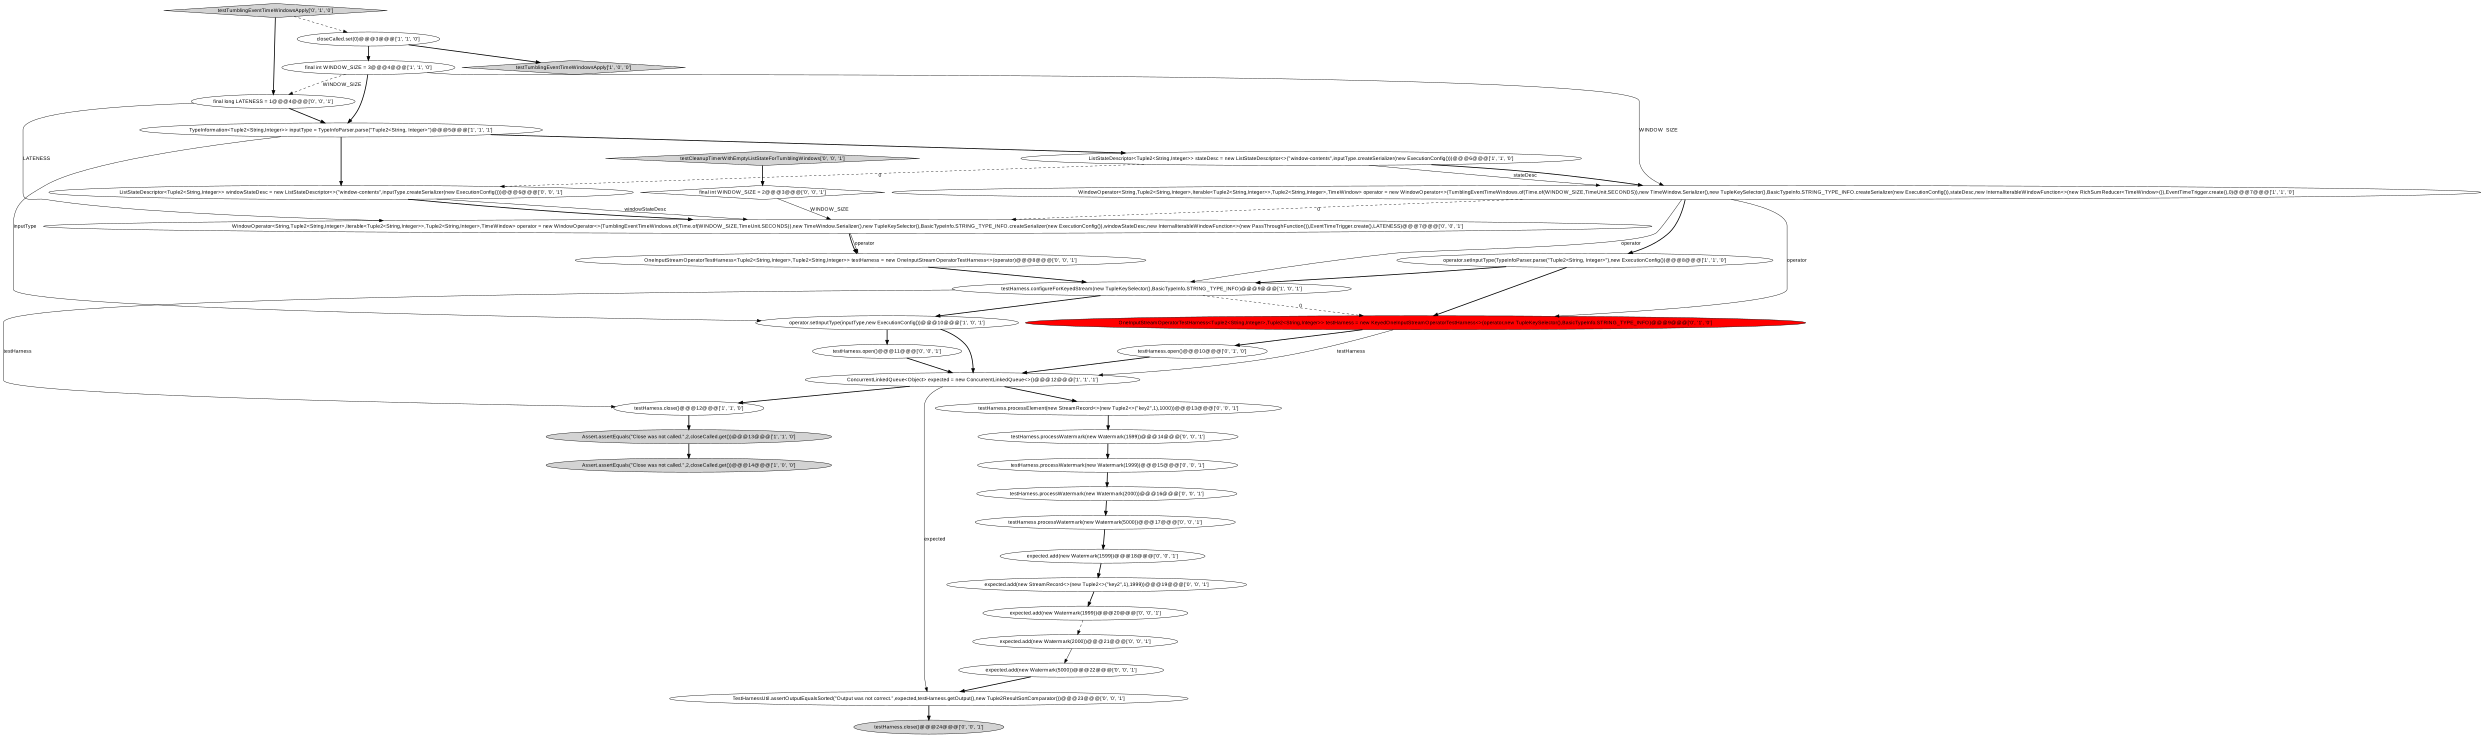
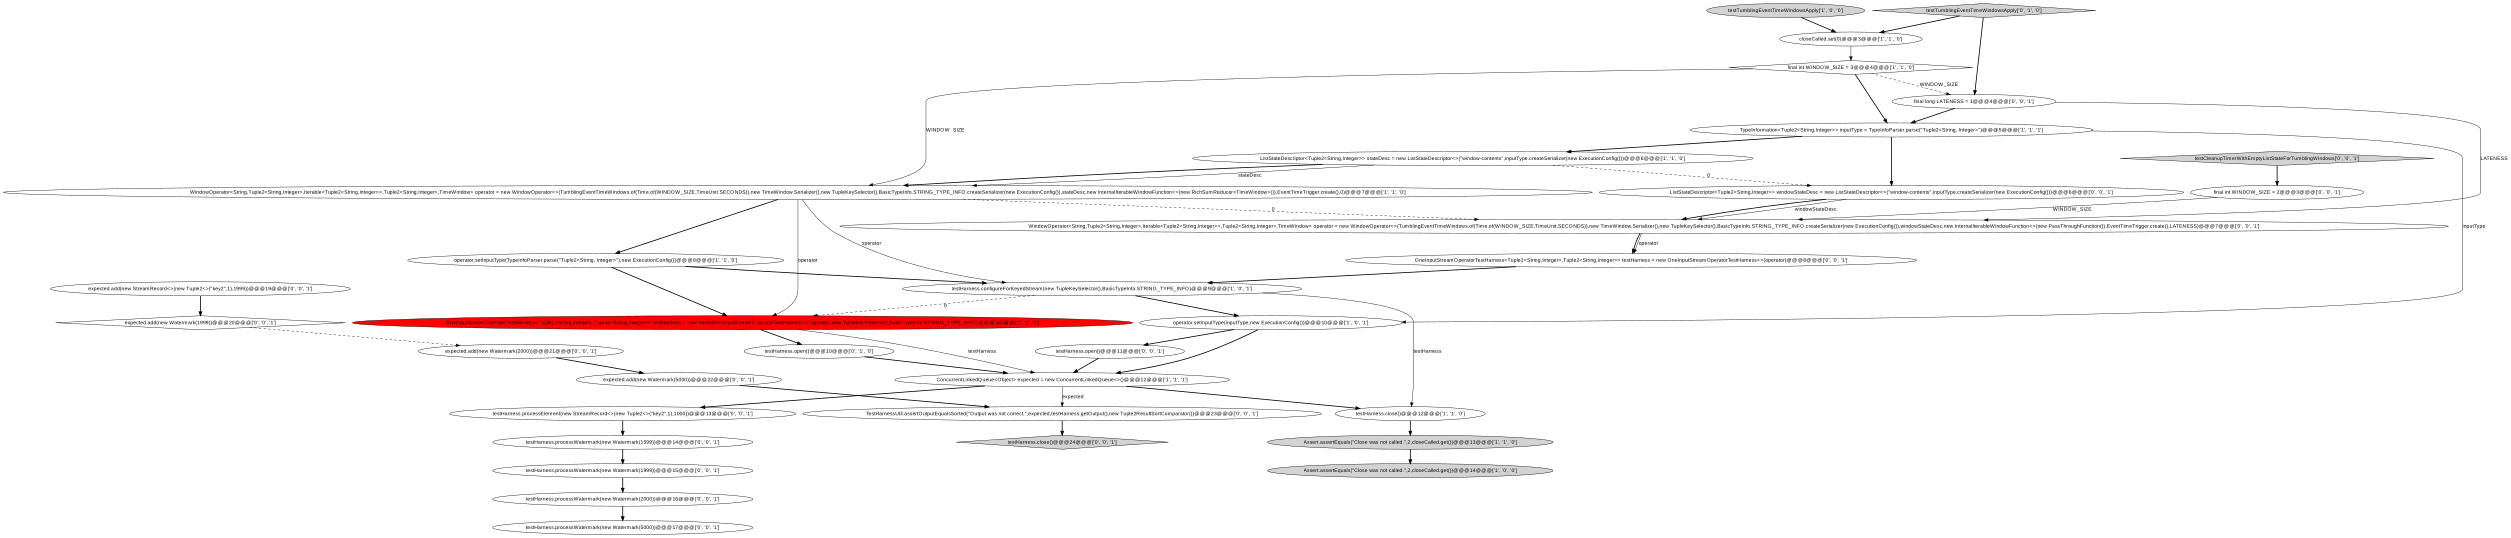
(319, 24) -> (1922, 24)
(368, 51) -> (1851, 51)
(472, 53) -> (1817, 24)
(368, 68) -> (1851, 68)
(574, 68) -> (1786, 11)
(763, 192) -> (2277, 192)
(1103, 556) -> none
(1085, 613) -> (200, 323)
(1069, 654) -> (598, 365)
(929, 727) -> (1062, 442)
